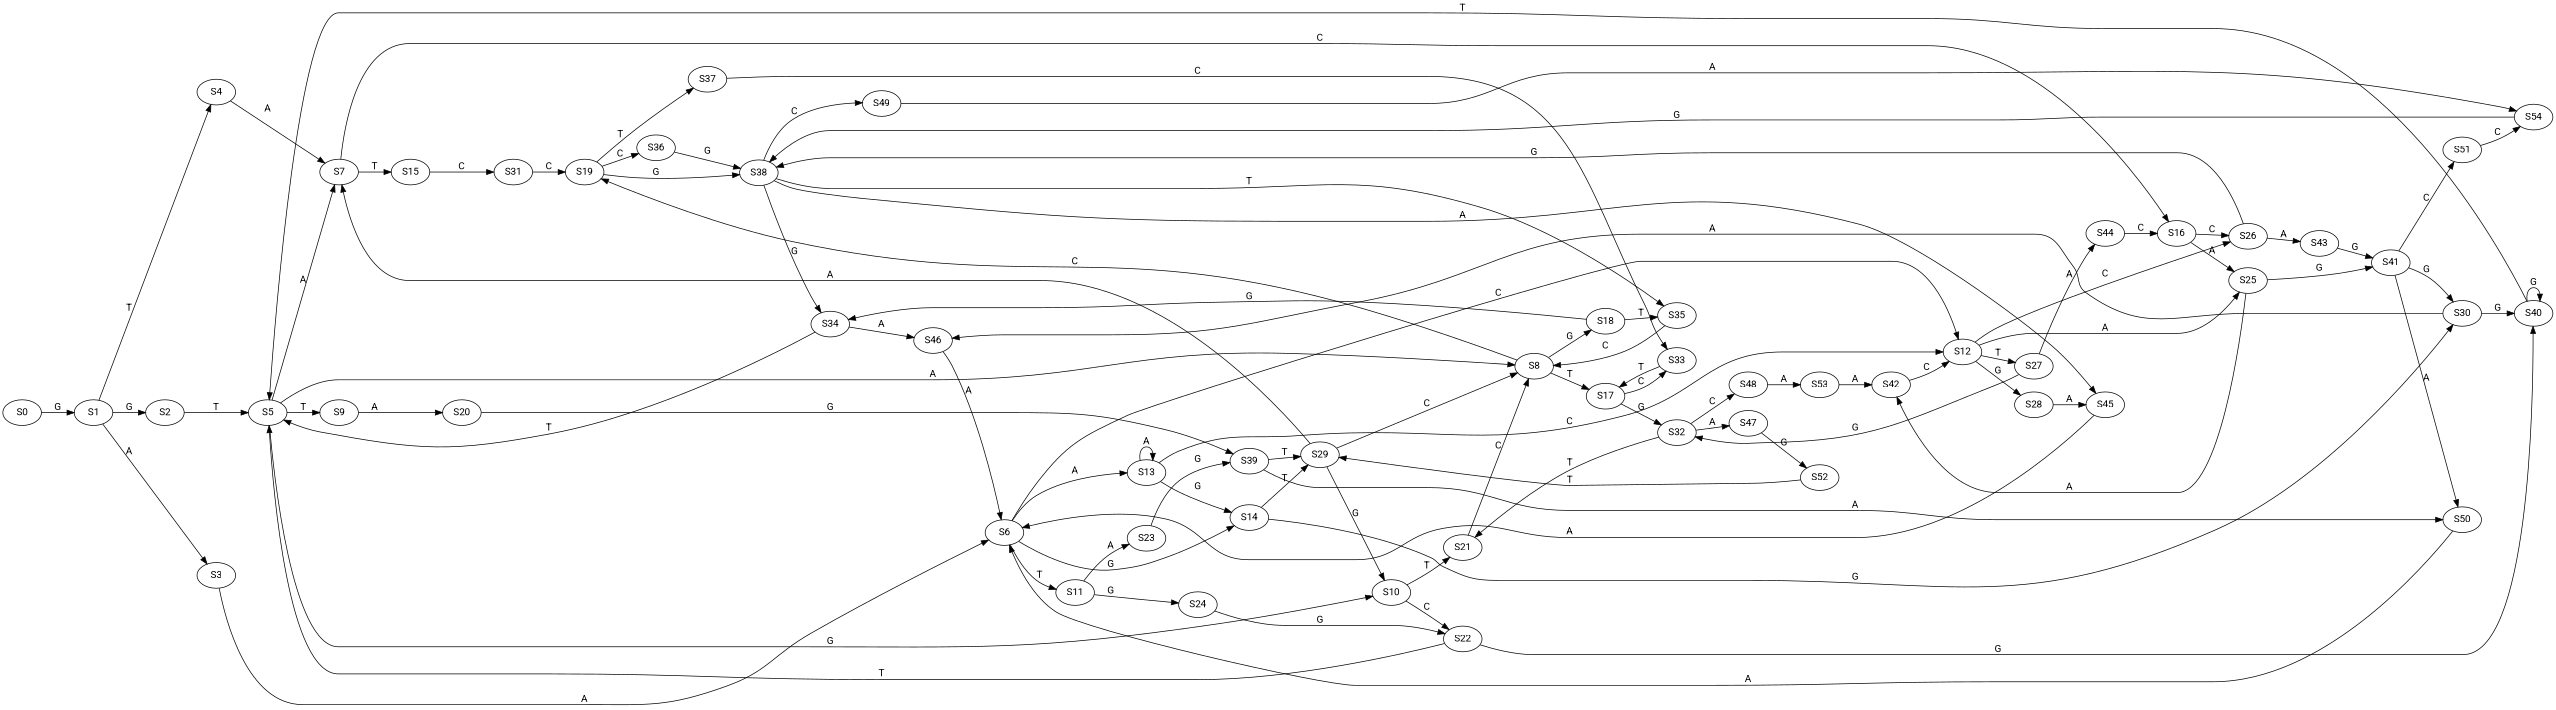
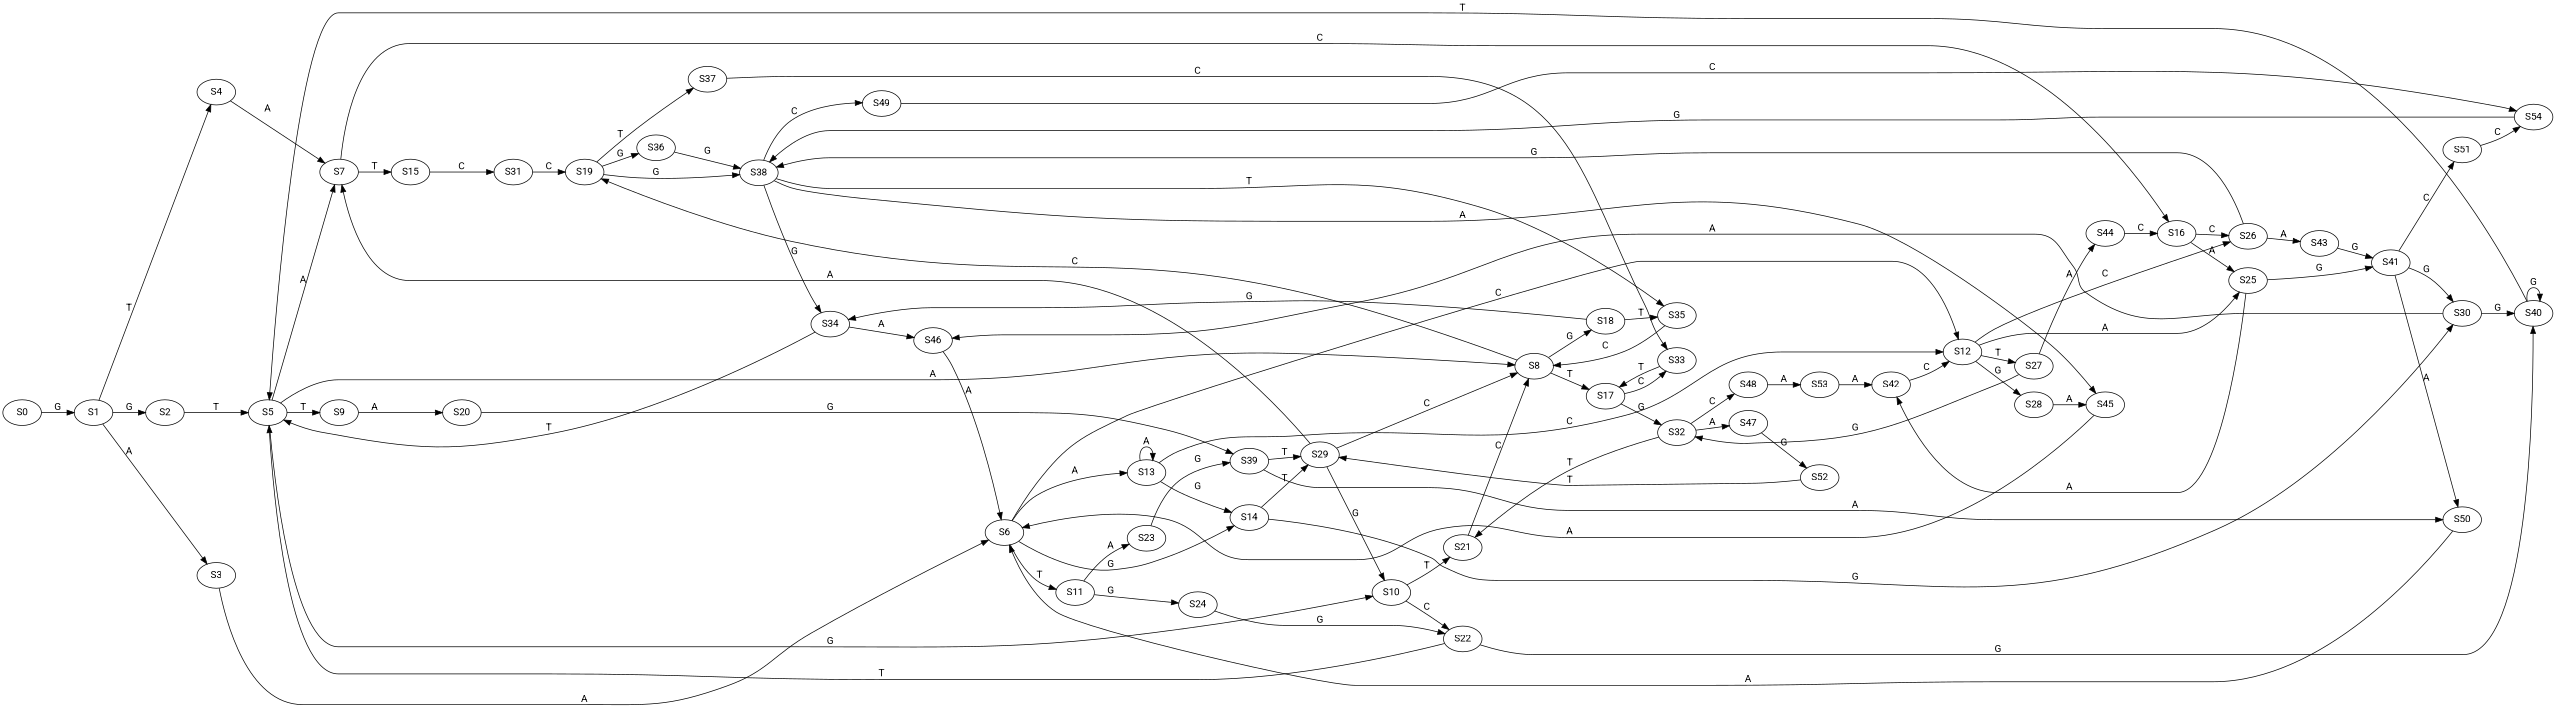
(1713, 67) -> (1713, 67)
(620, 154) -> (620, 154)
